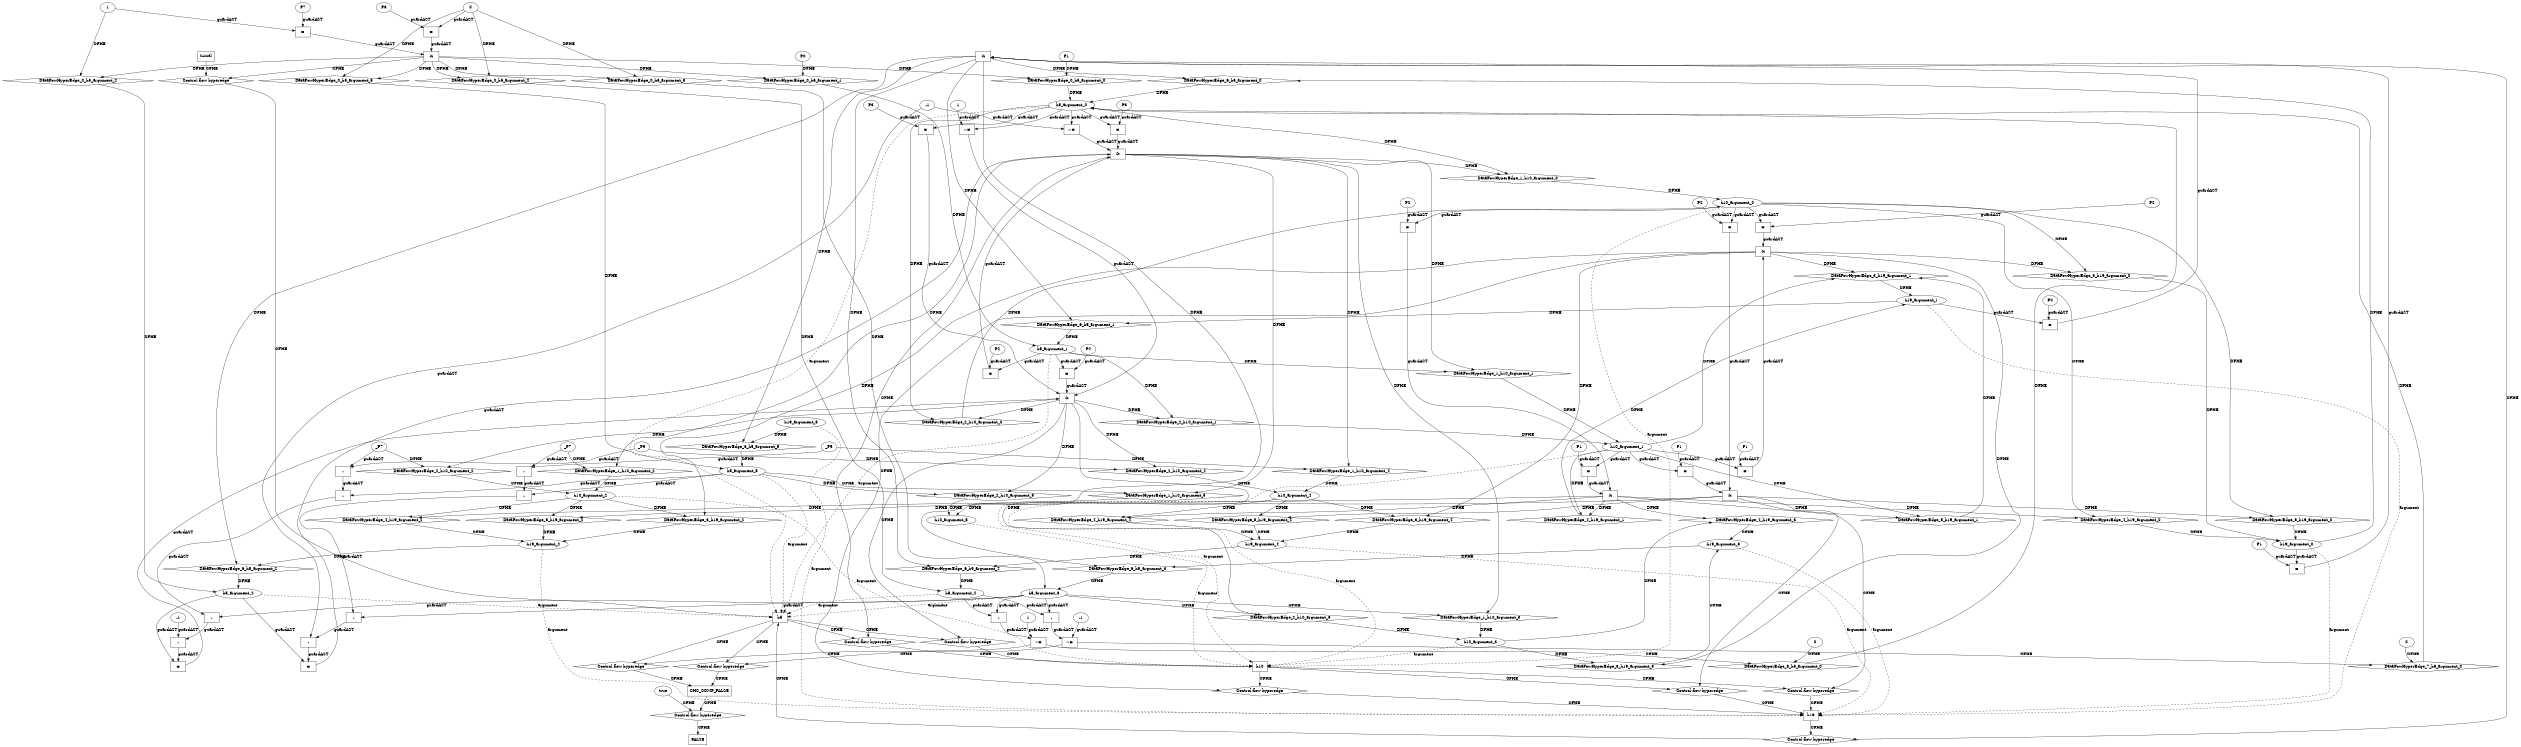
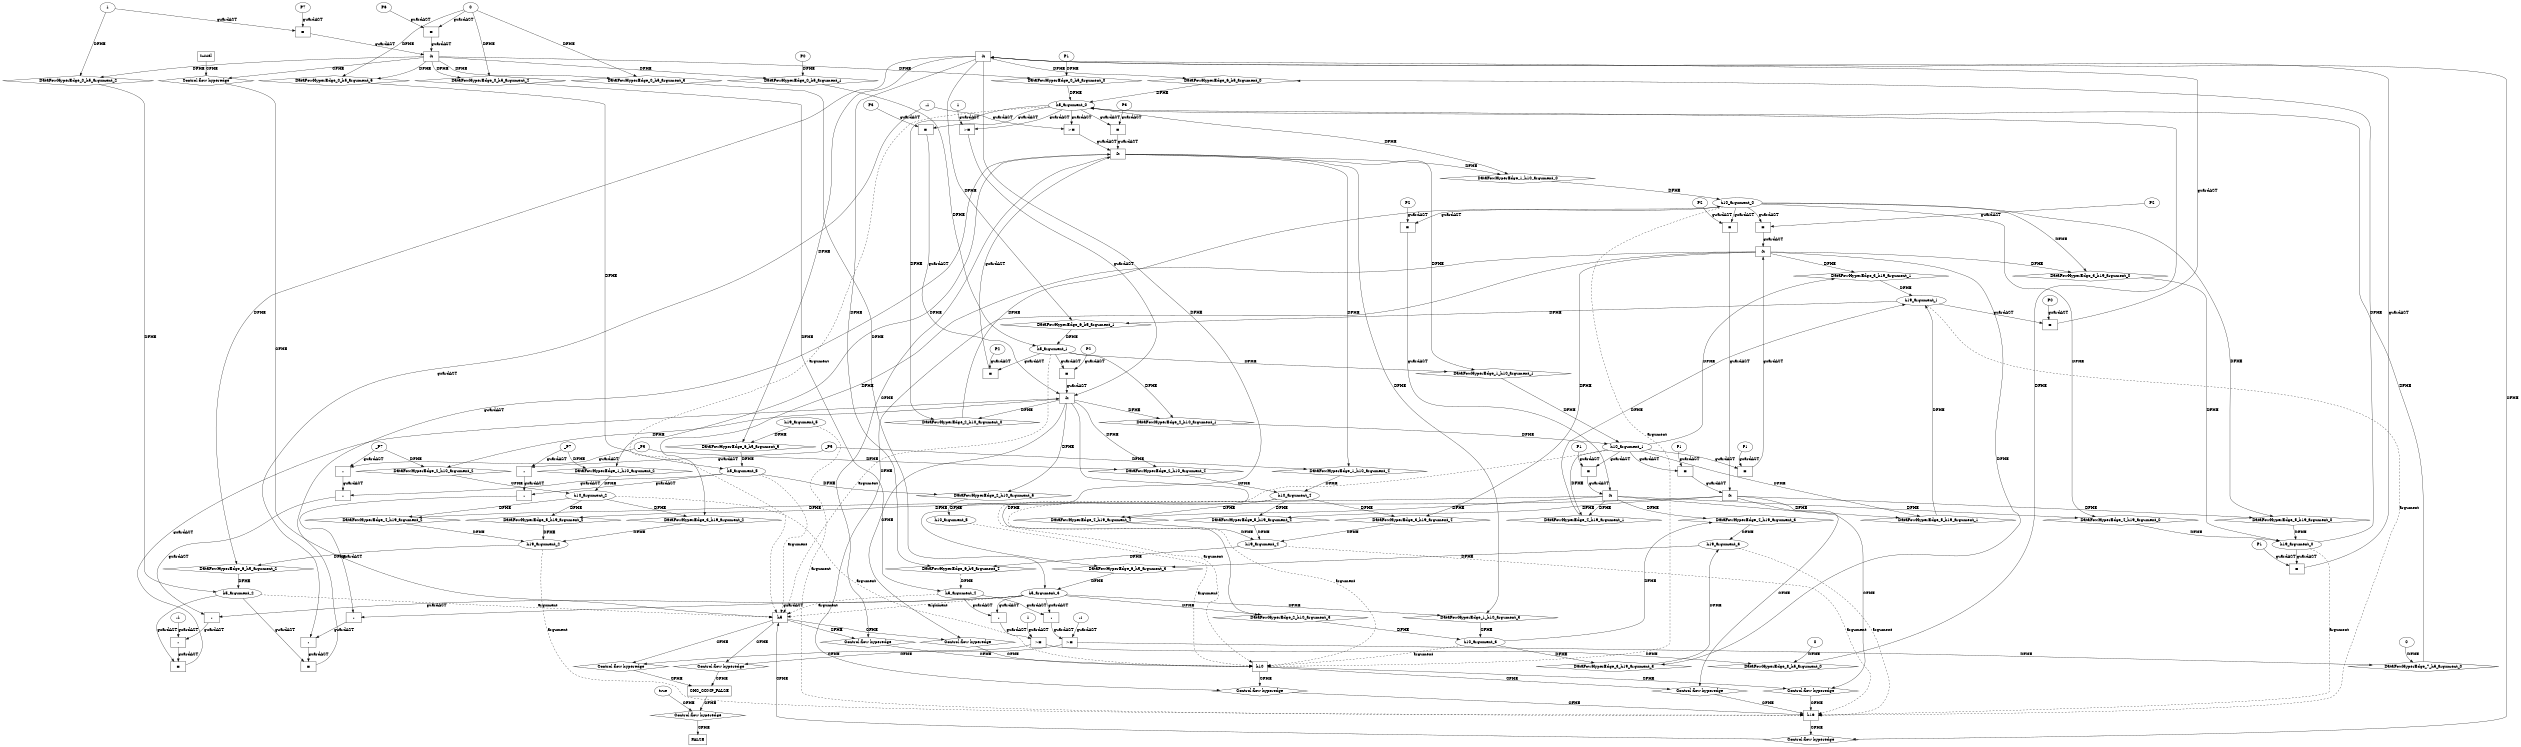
(1983, 380) -> (1933, 411)
(1166, 496) -> none
(961, 580) -> (961, 580)
(1487, 630) -> (1487, 630)
